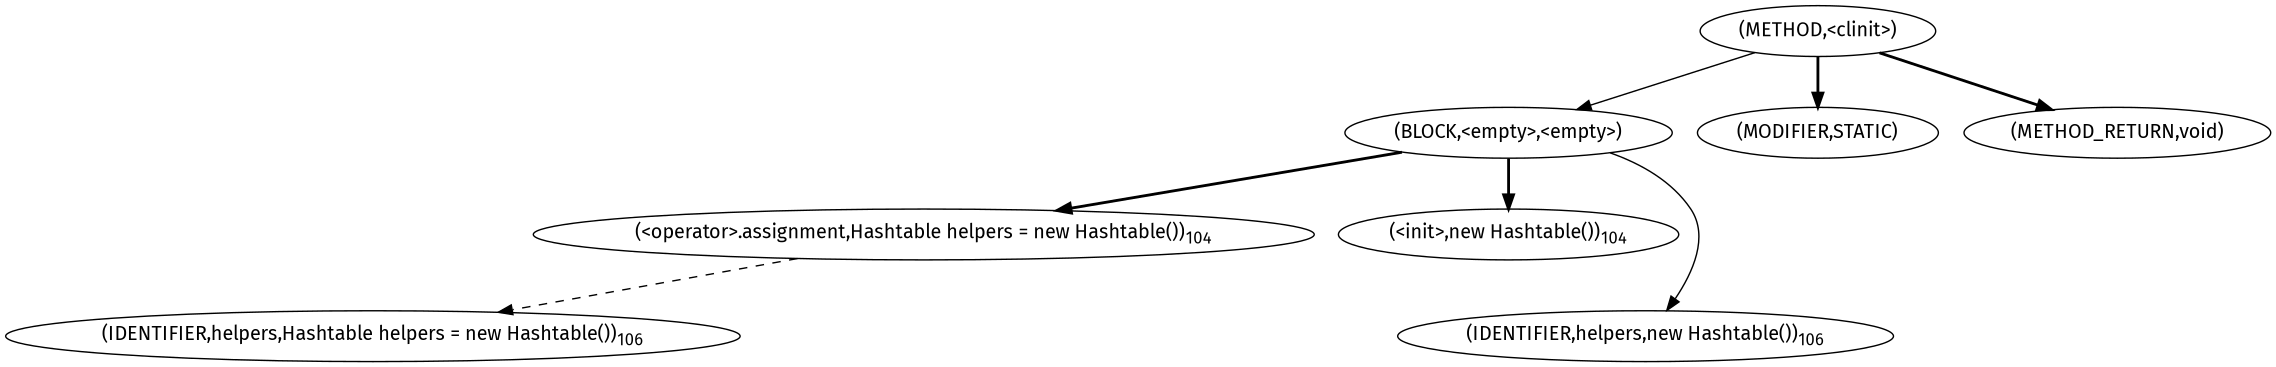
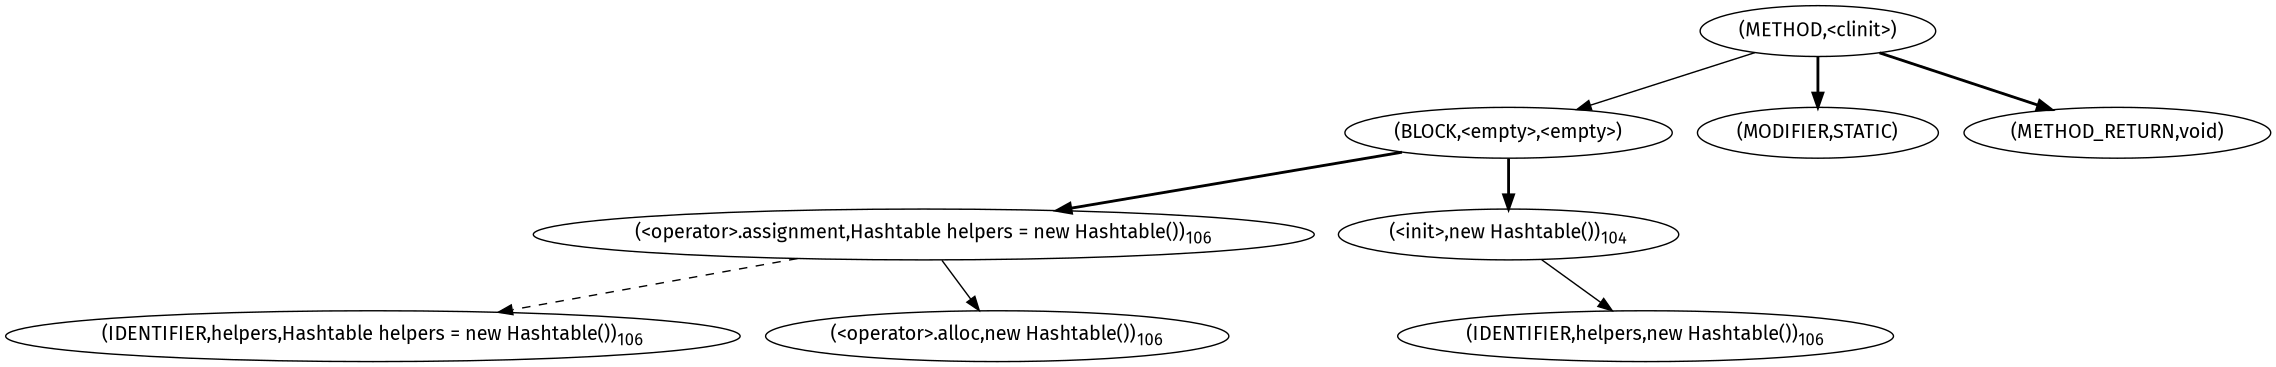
(1690, 208) -> (1571, 281)
(1199, 232) -> (1199, 232)
none -> (997, 336)
